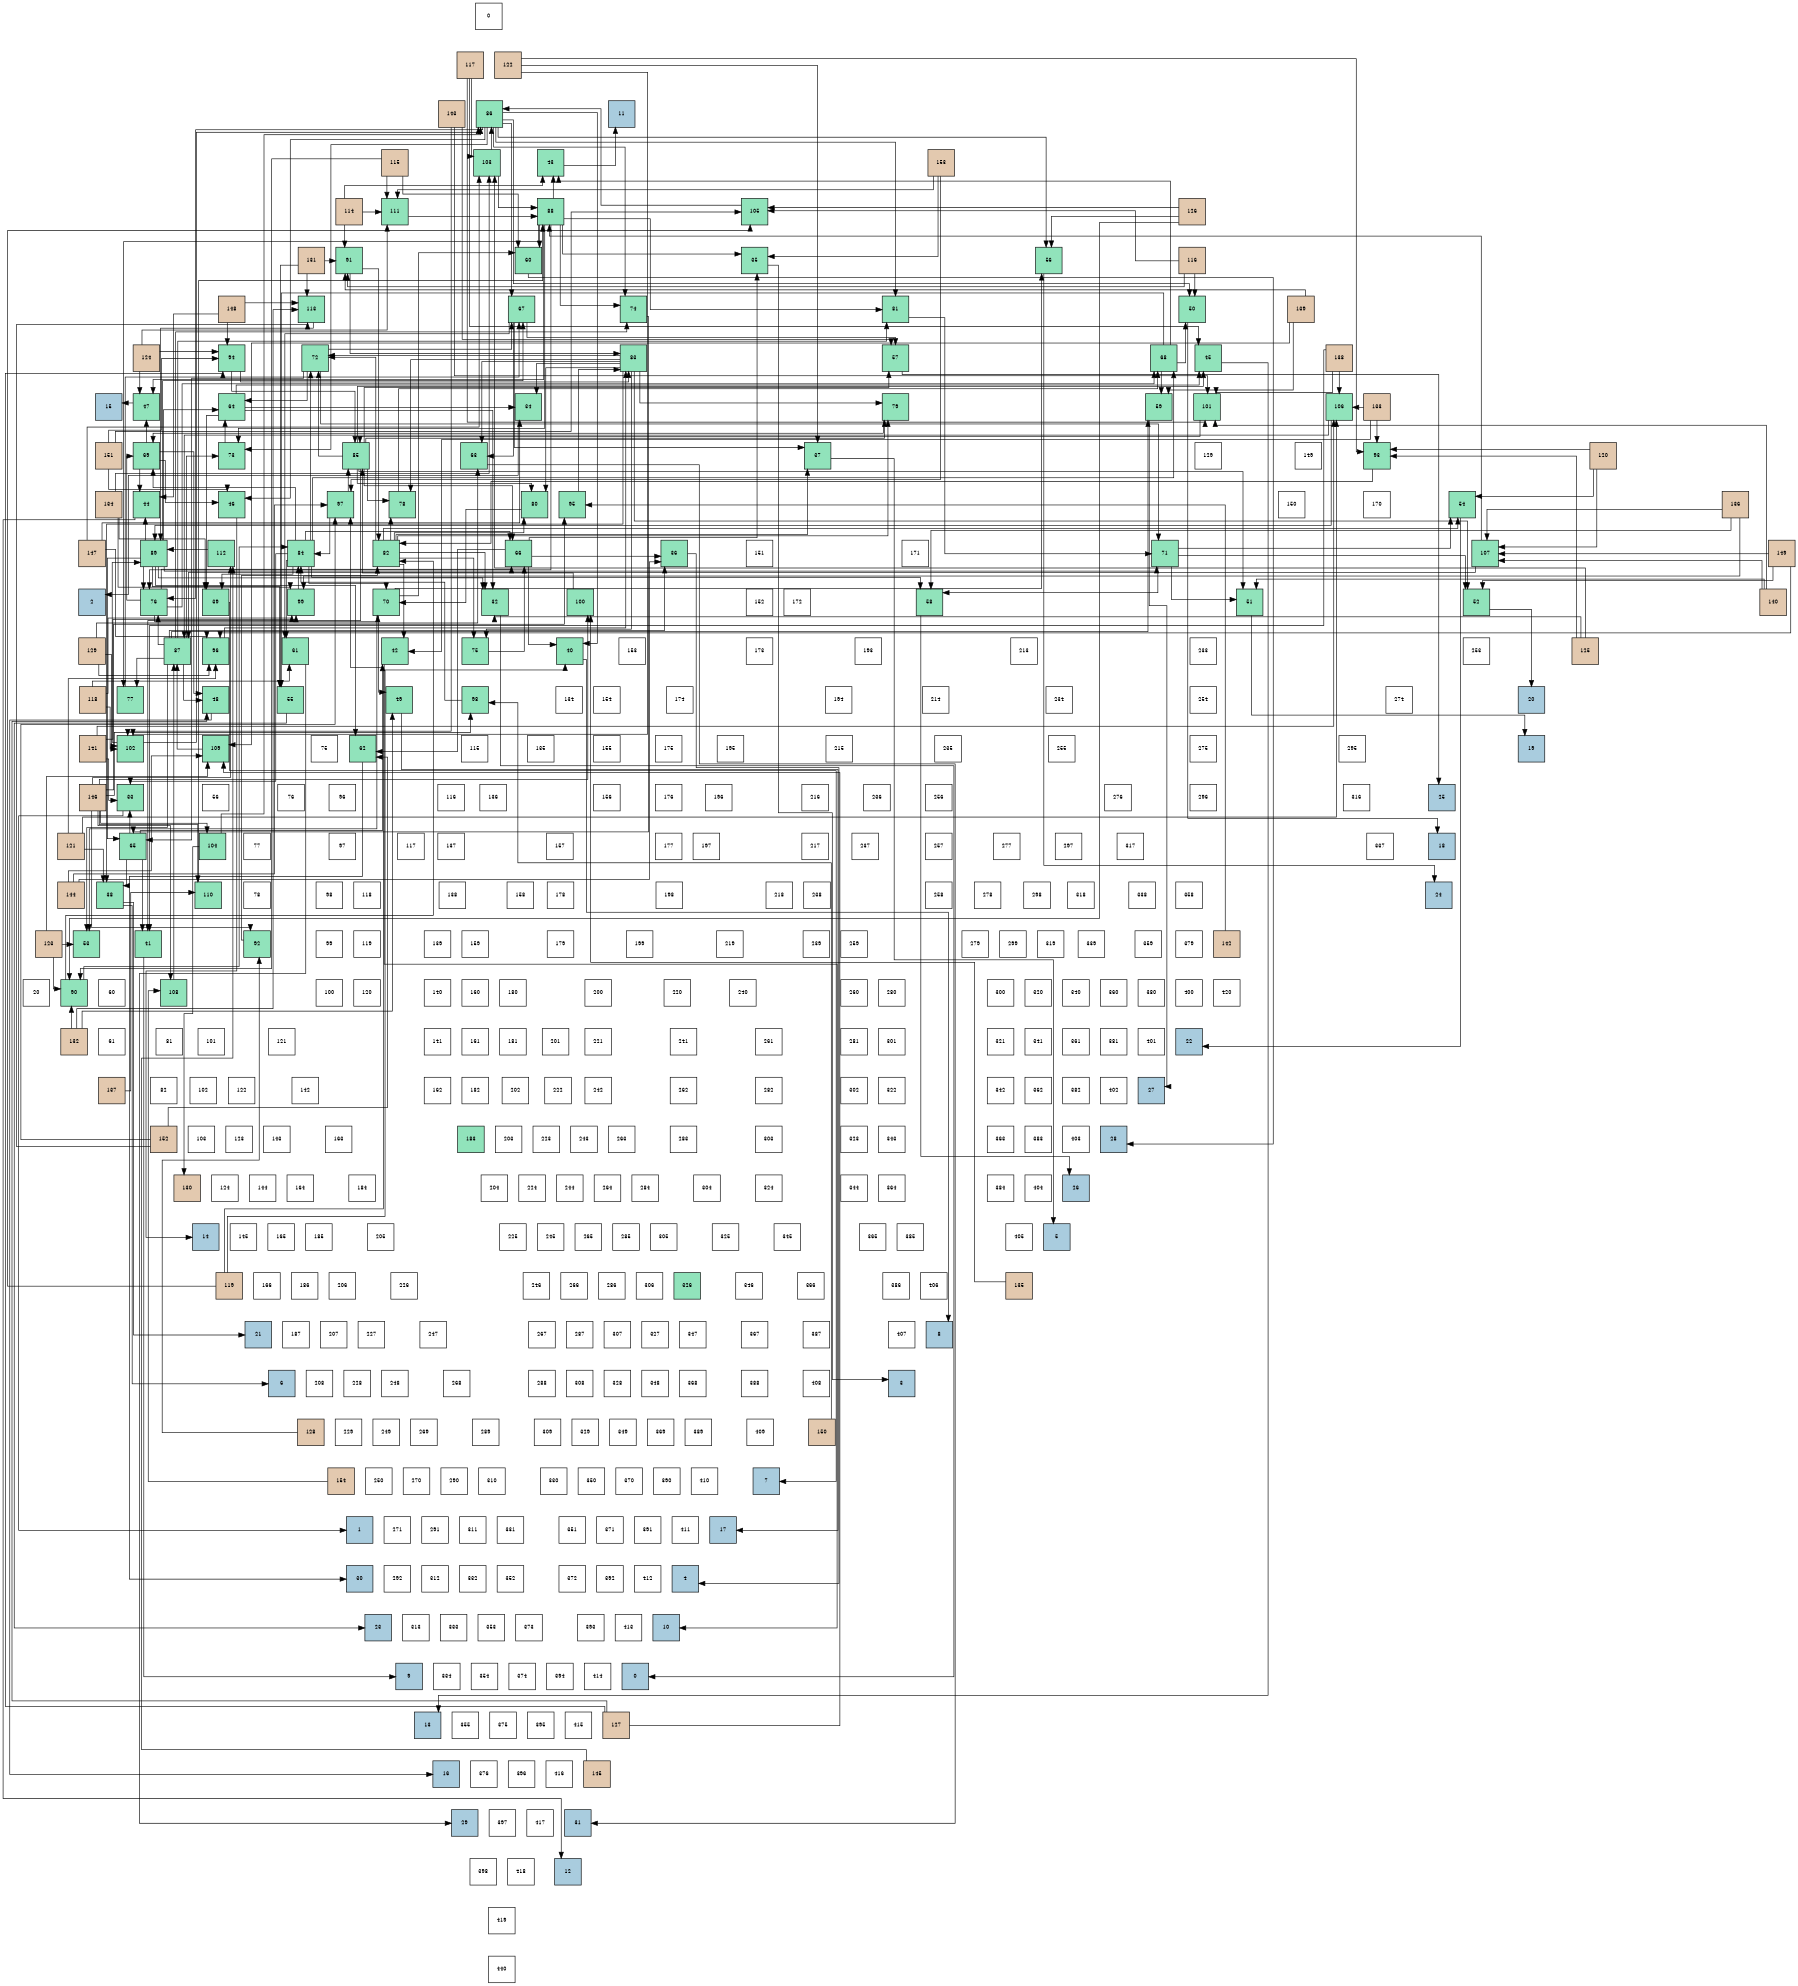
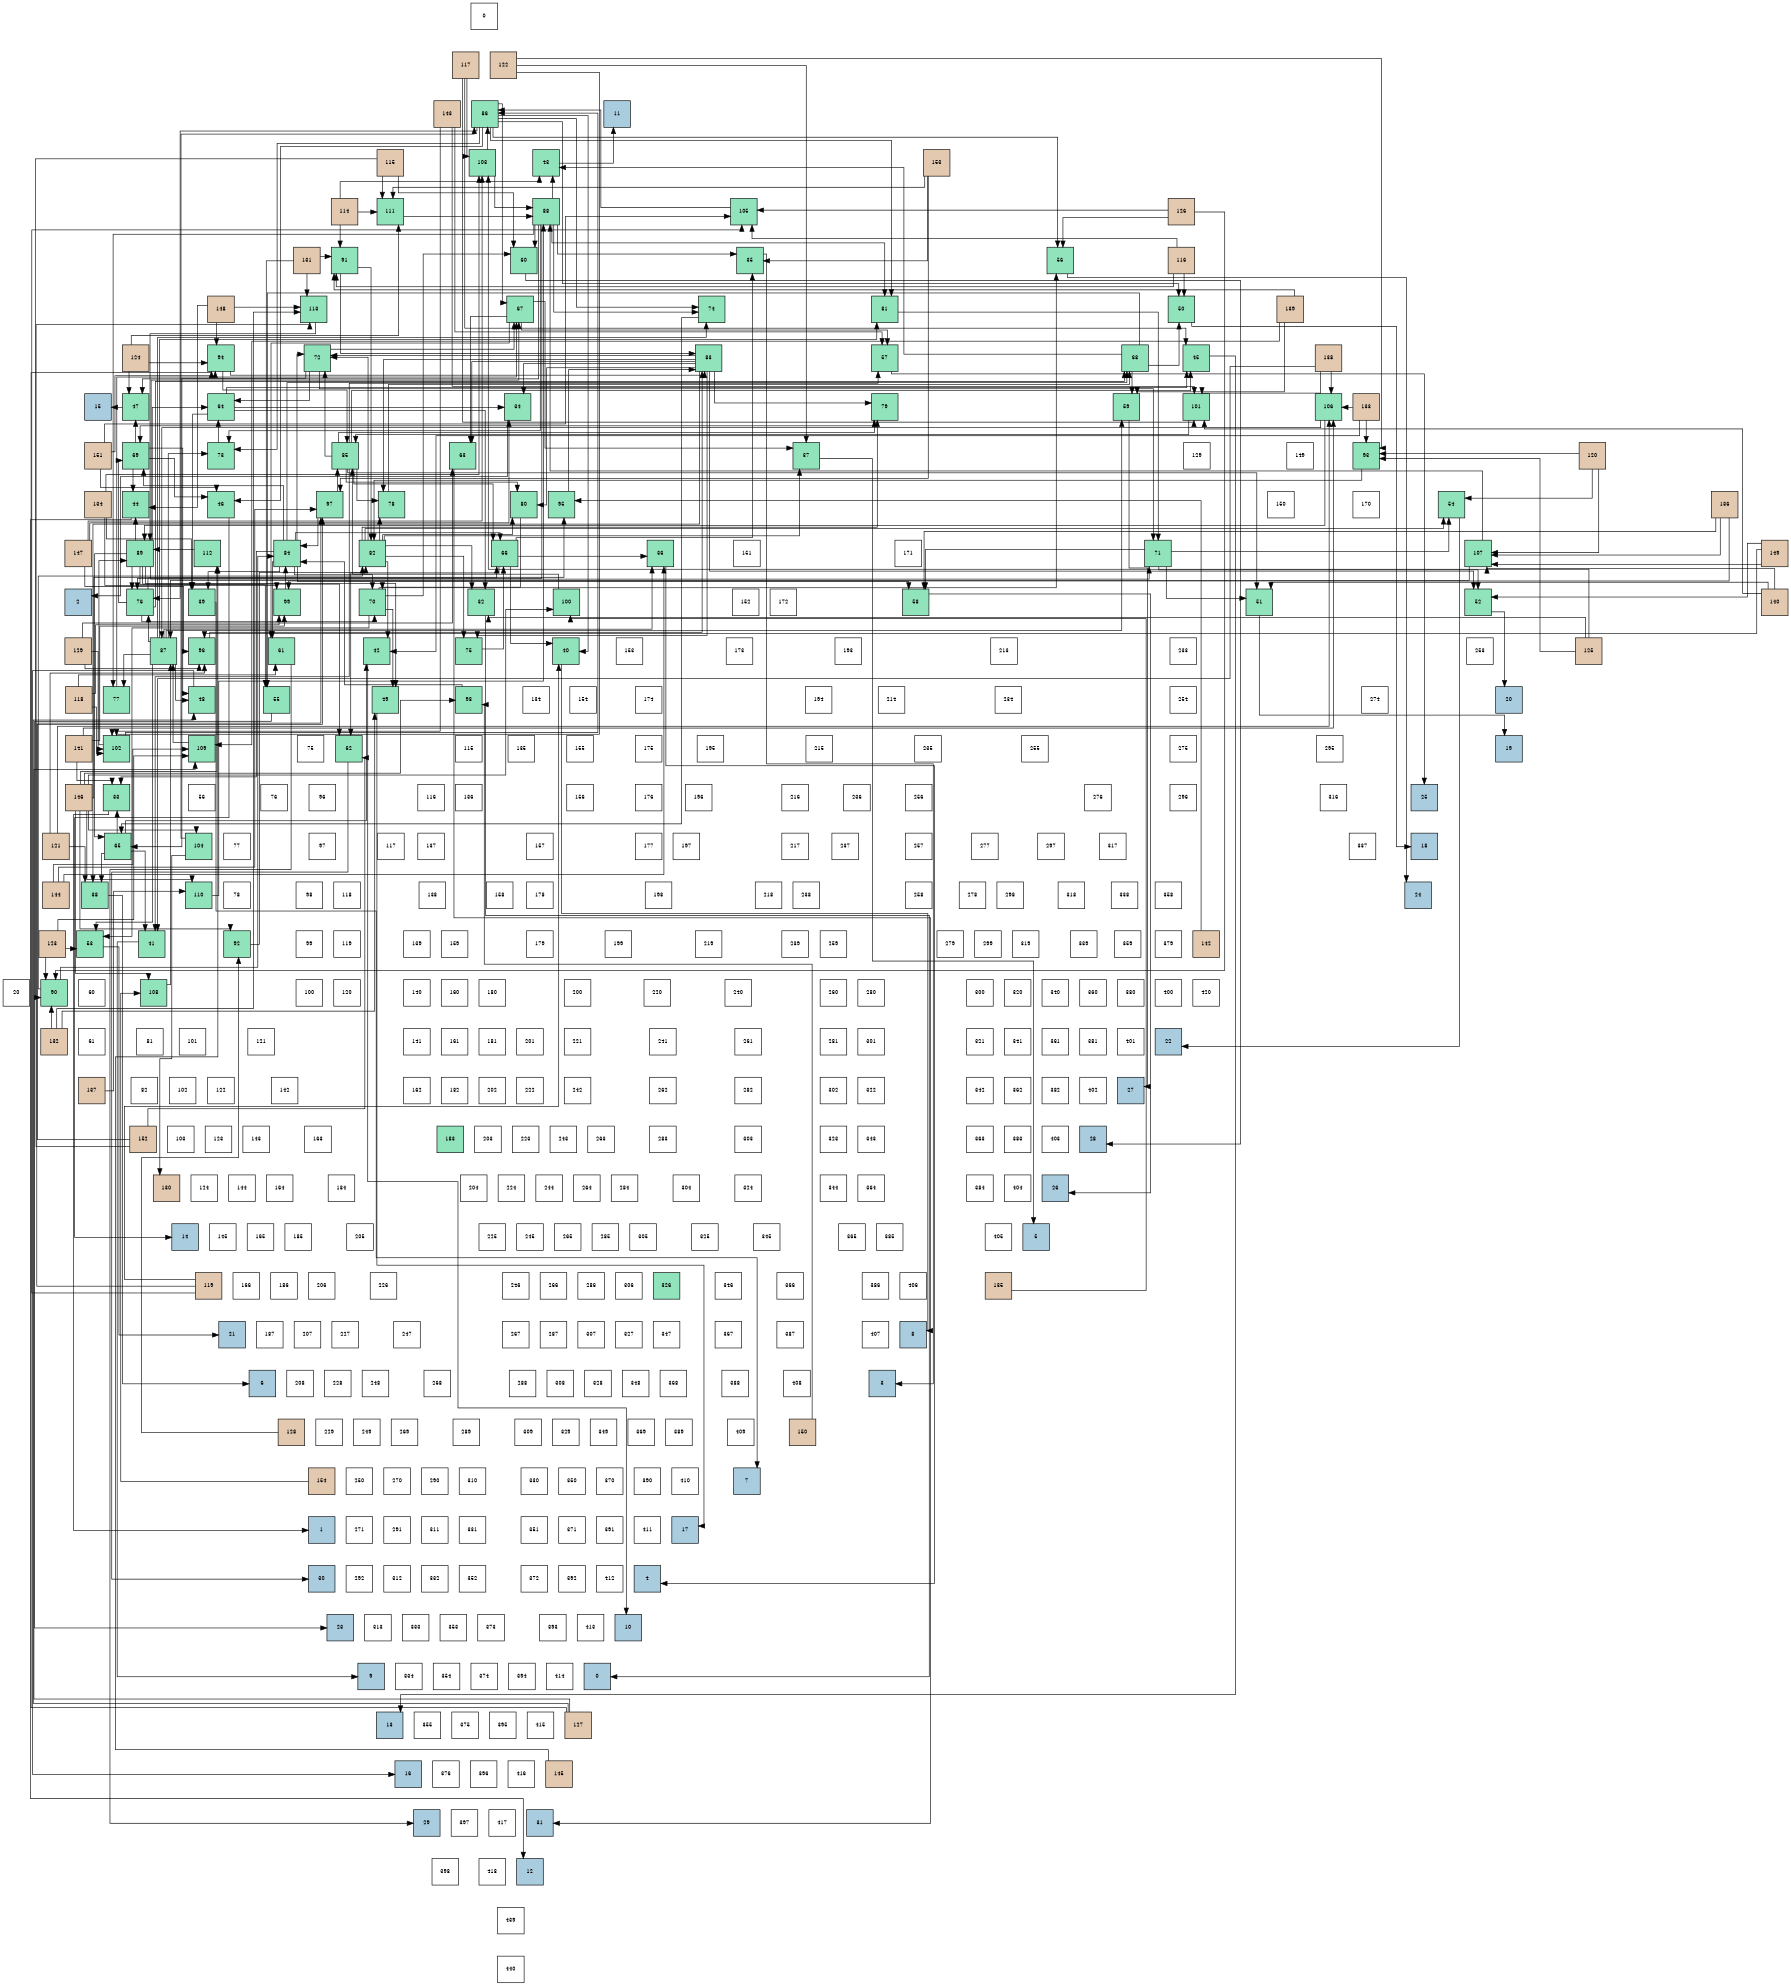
(317, 578) -> (311, 583)
(134, 1166) -> (119, 1180)
(502, 1921) -> none
none -> (511, 1921)
